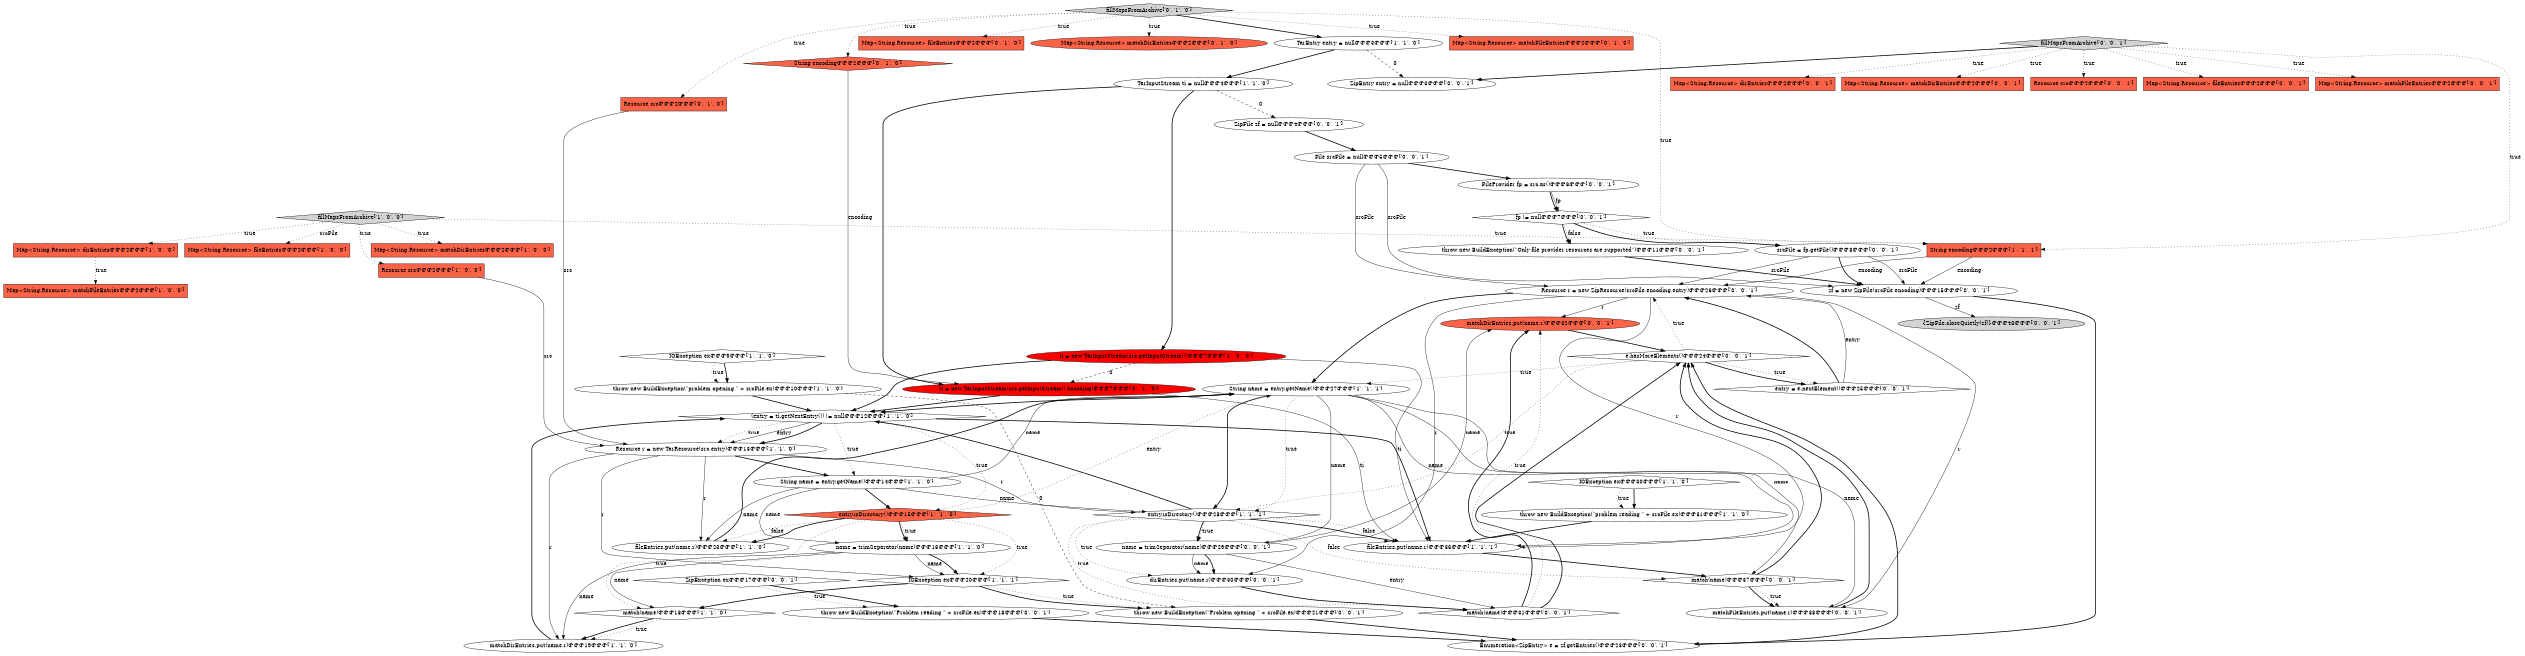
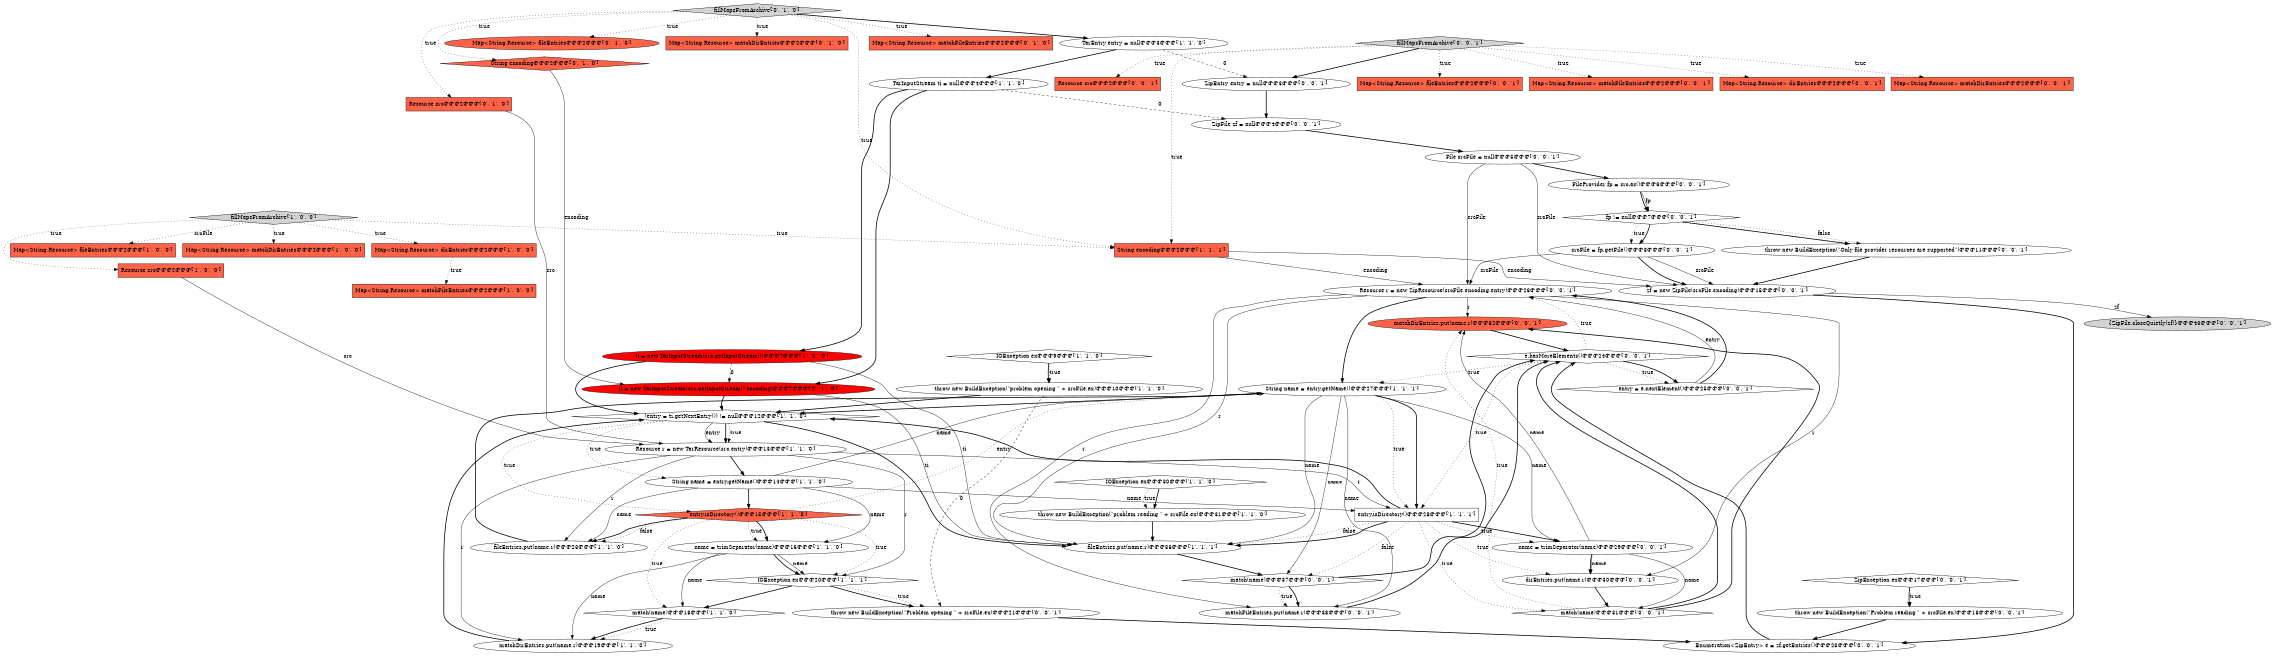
(941, 43) -> (552, 43)
(1149, 43) -> (757, 43)
none -> (1266, 102)
(1207, 515) -> (1417, 515)
(1397, 580) -> (1692, 580)
